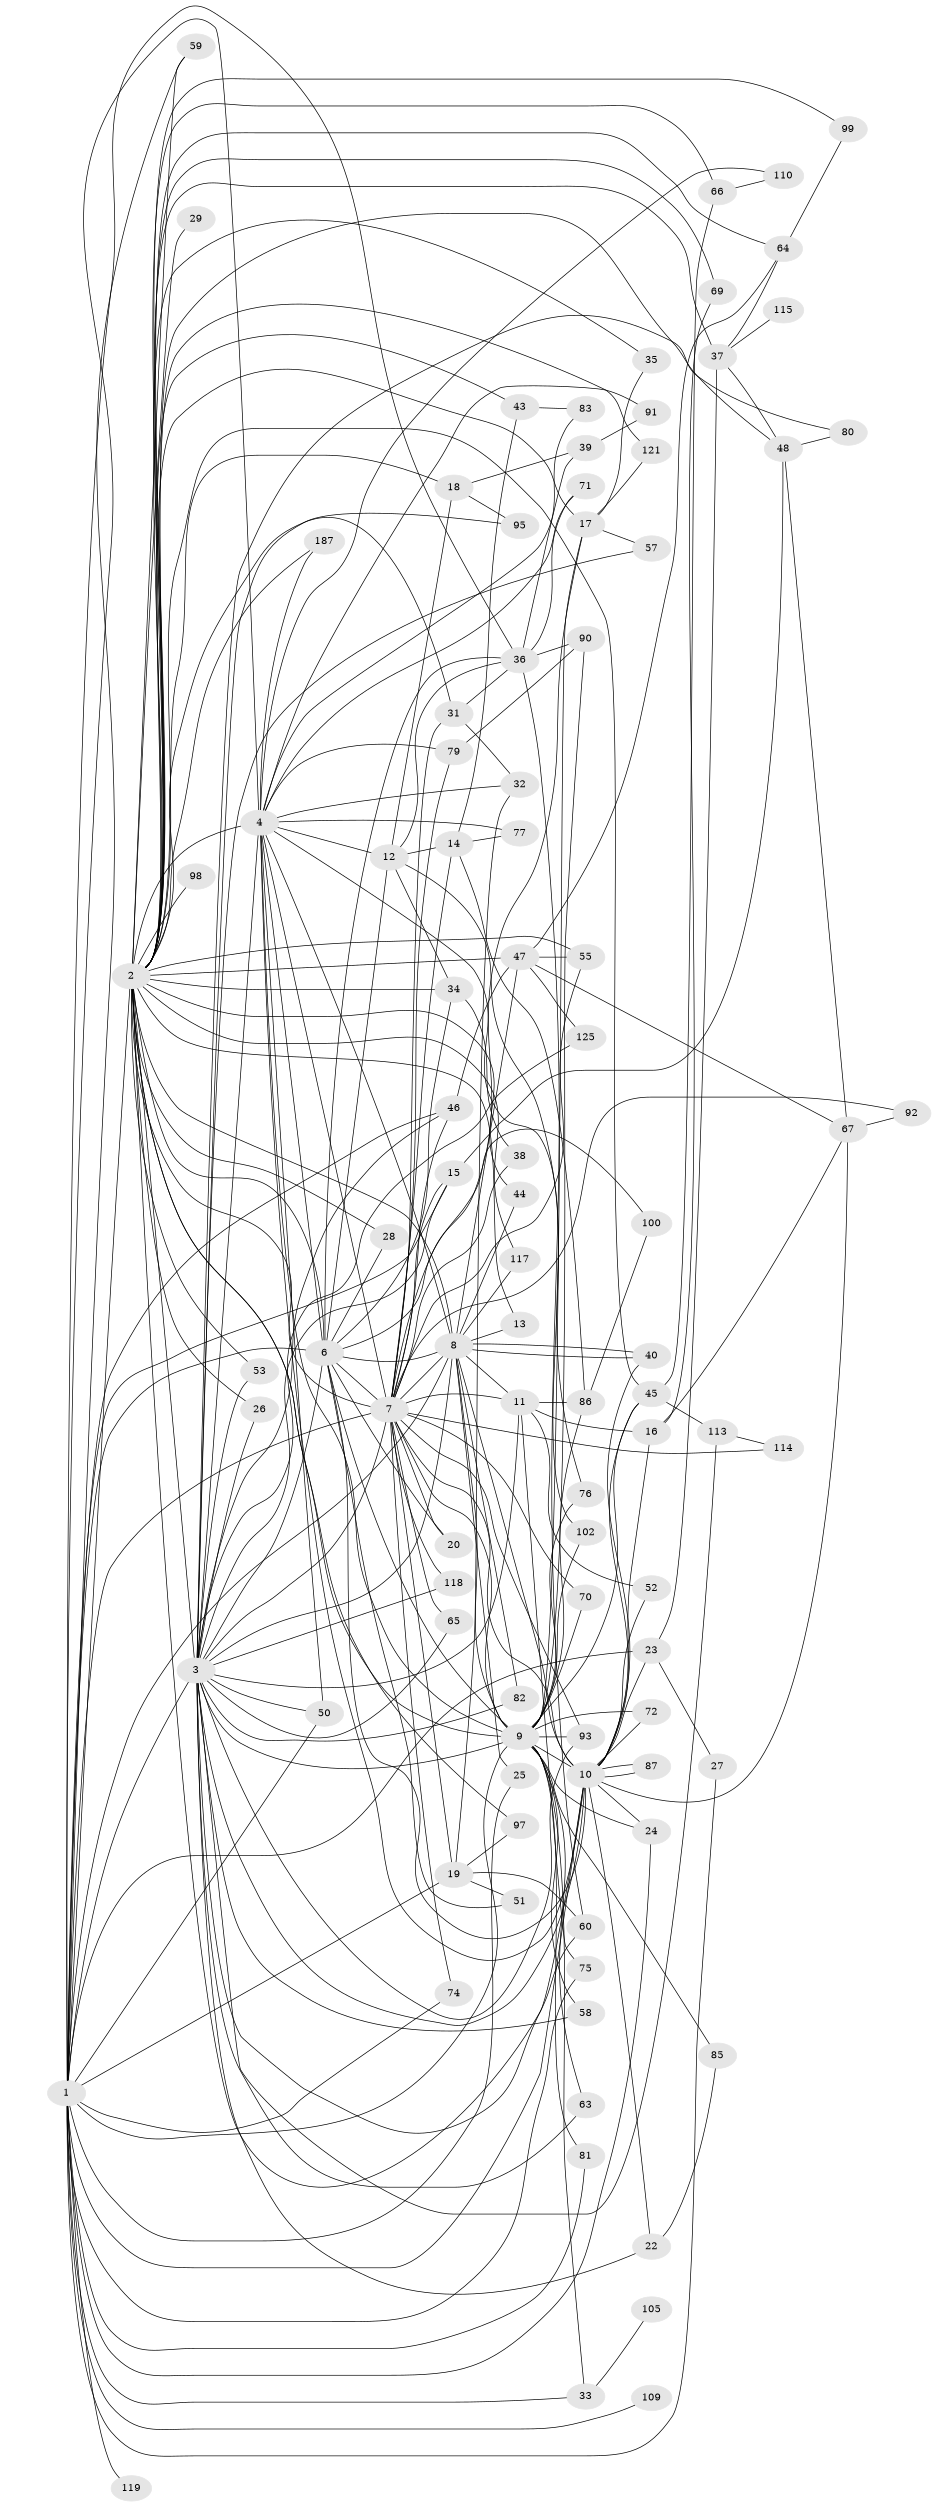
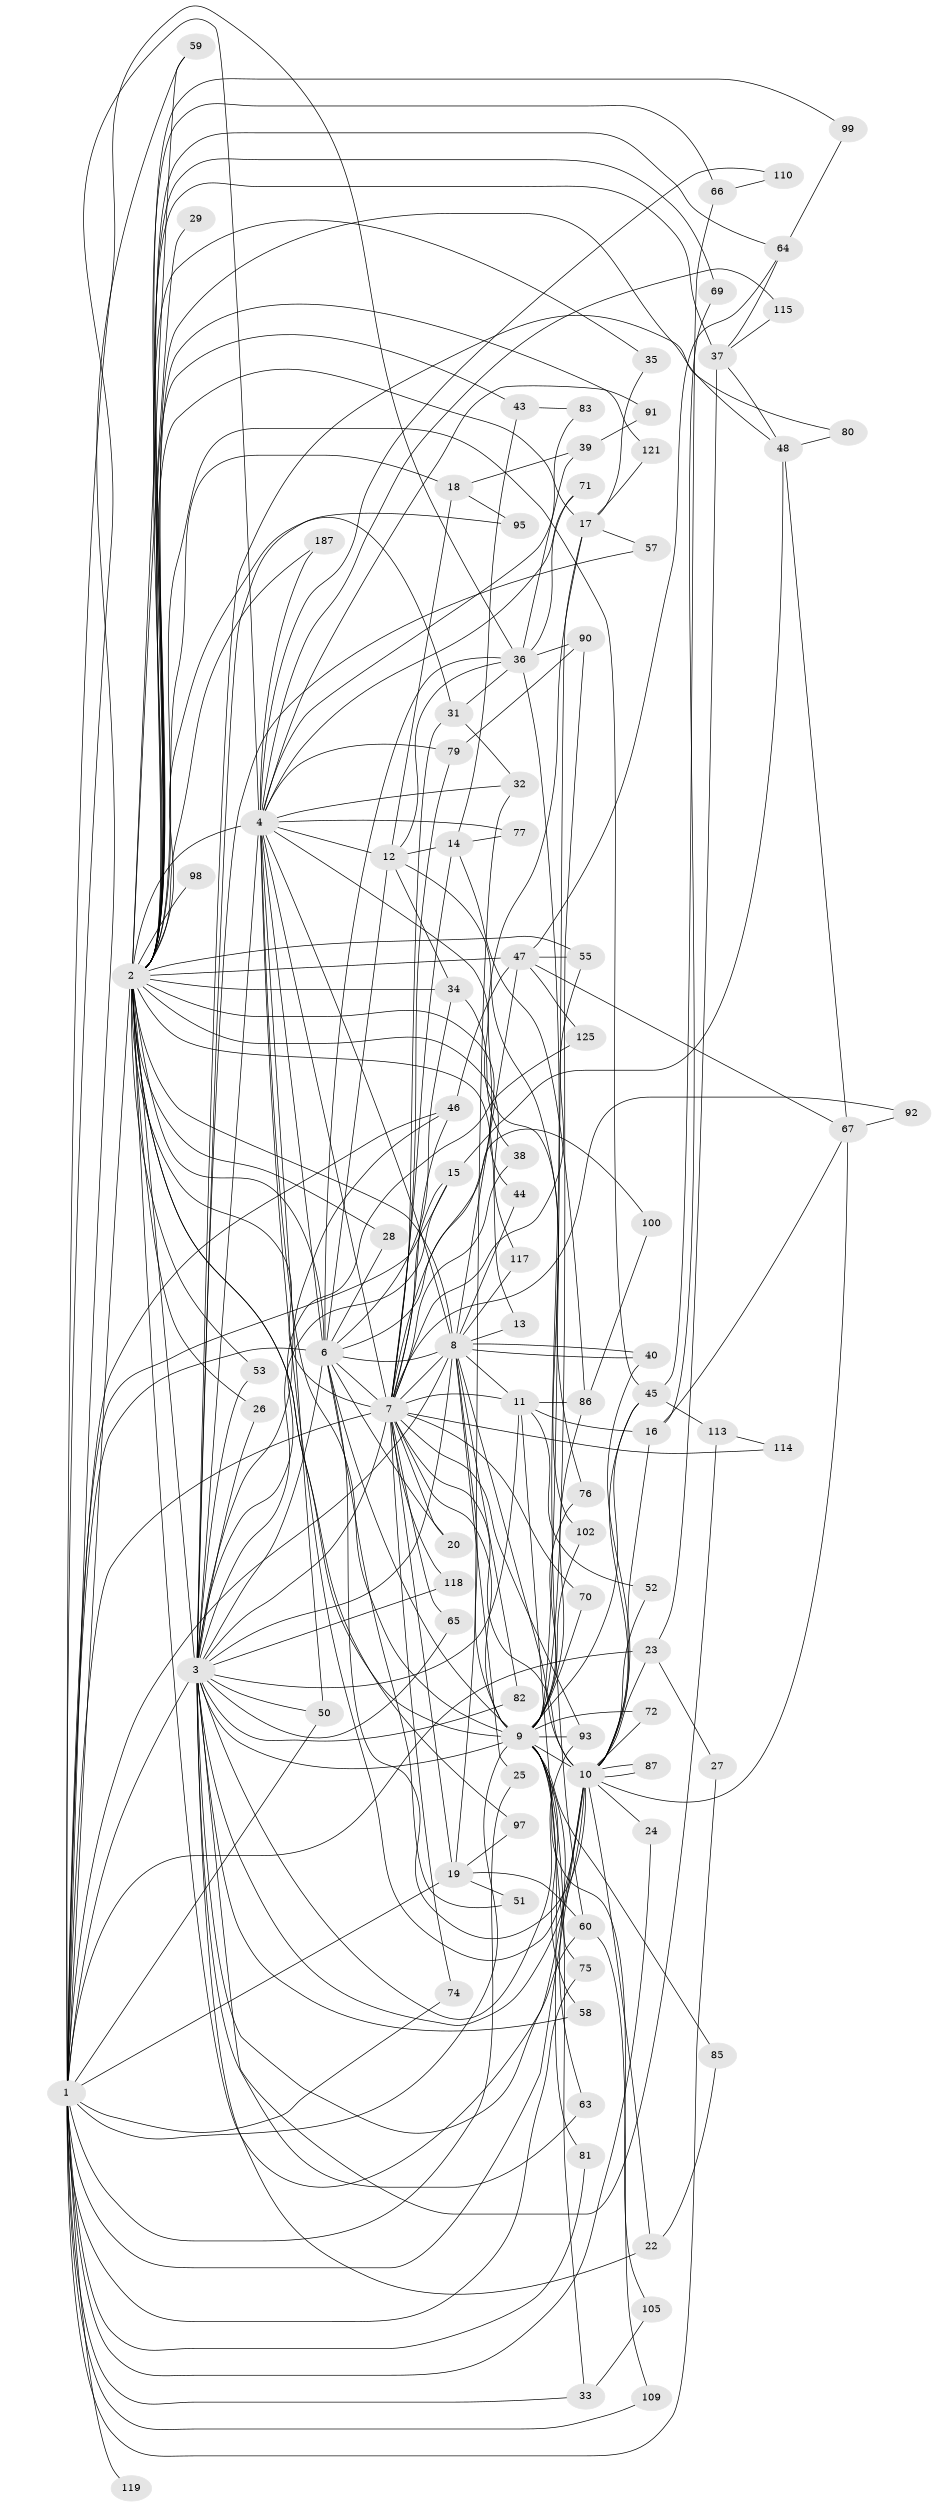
none -> (425, 437)
(573, 1800) -> (597, 1897)
none -> (627, 2263)
